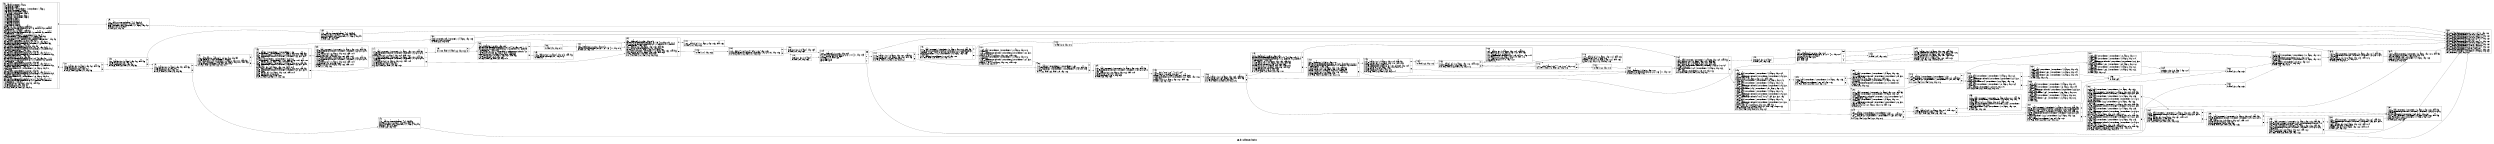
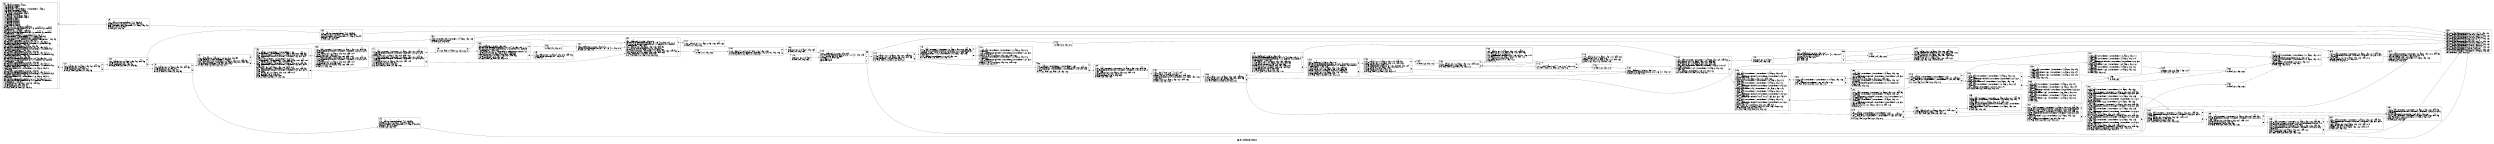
(267, 74) -> (268, 74)
